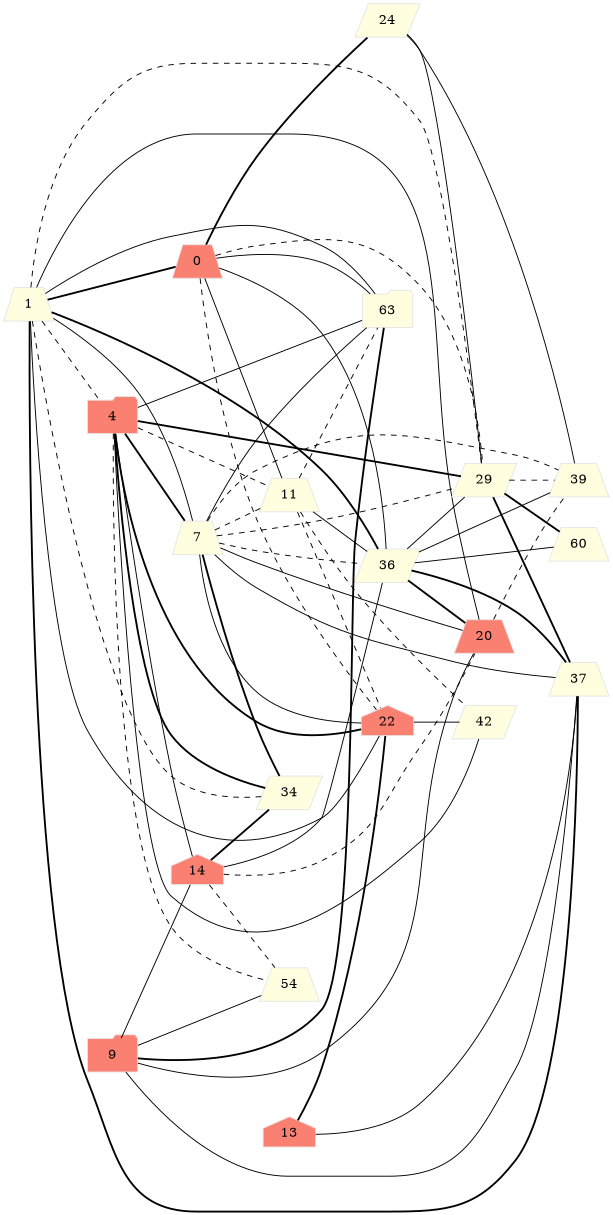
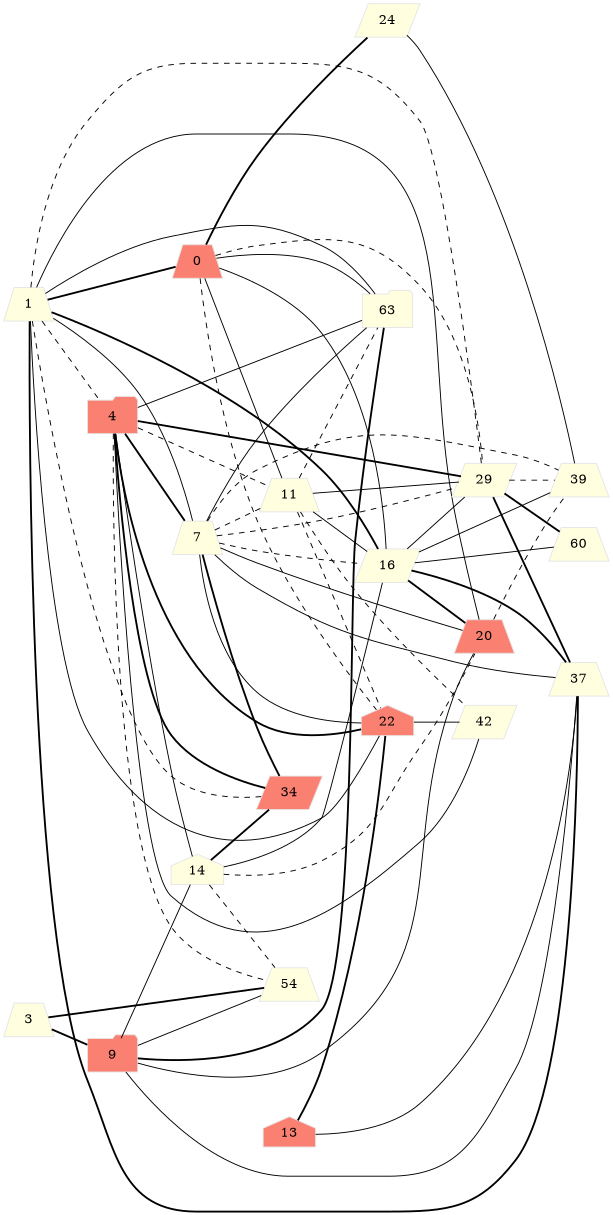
(451, 213) -> (386, 488)
(388, 566) -> (388, 566)
(289, 793) -> (289, 793)
(197, 871) -> (197, 871)
none -> (29, 1020)
